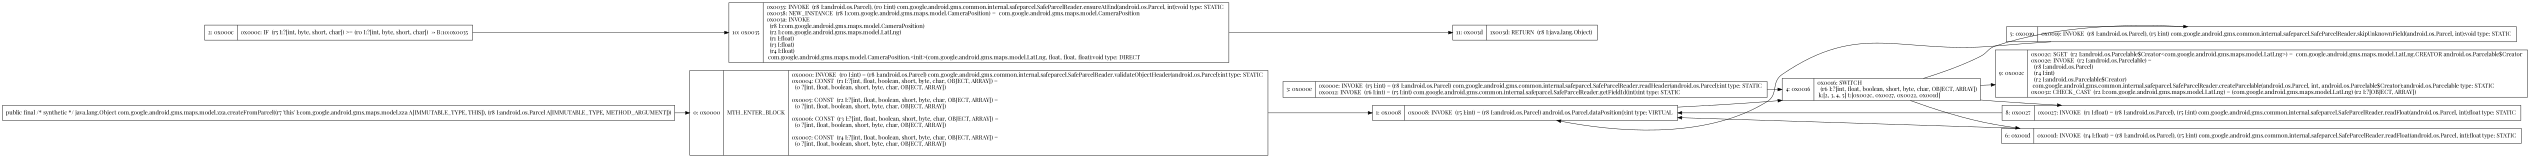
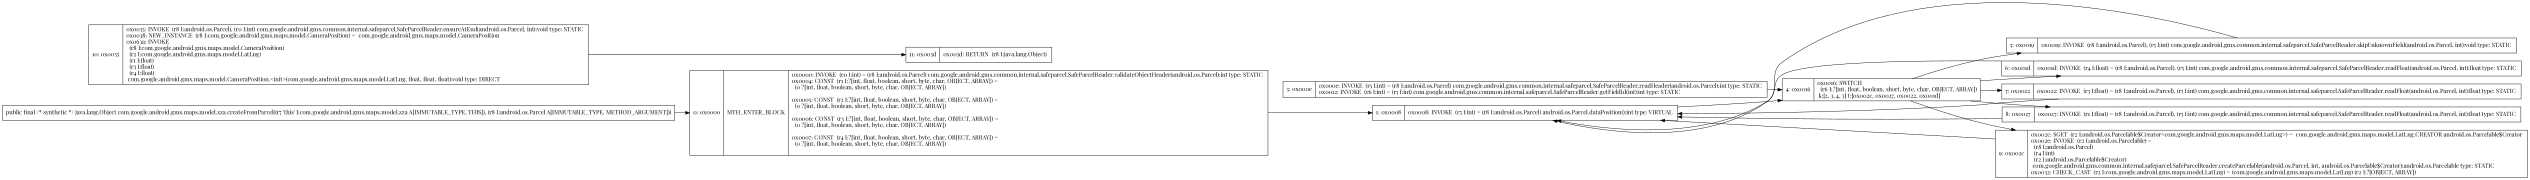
(790, 20) -> (149, 42)
(1542, 32) -> (996, 54)
(339, 33) -> none
none -> (2261, 91)
none -> (1830, 130)
